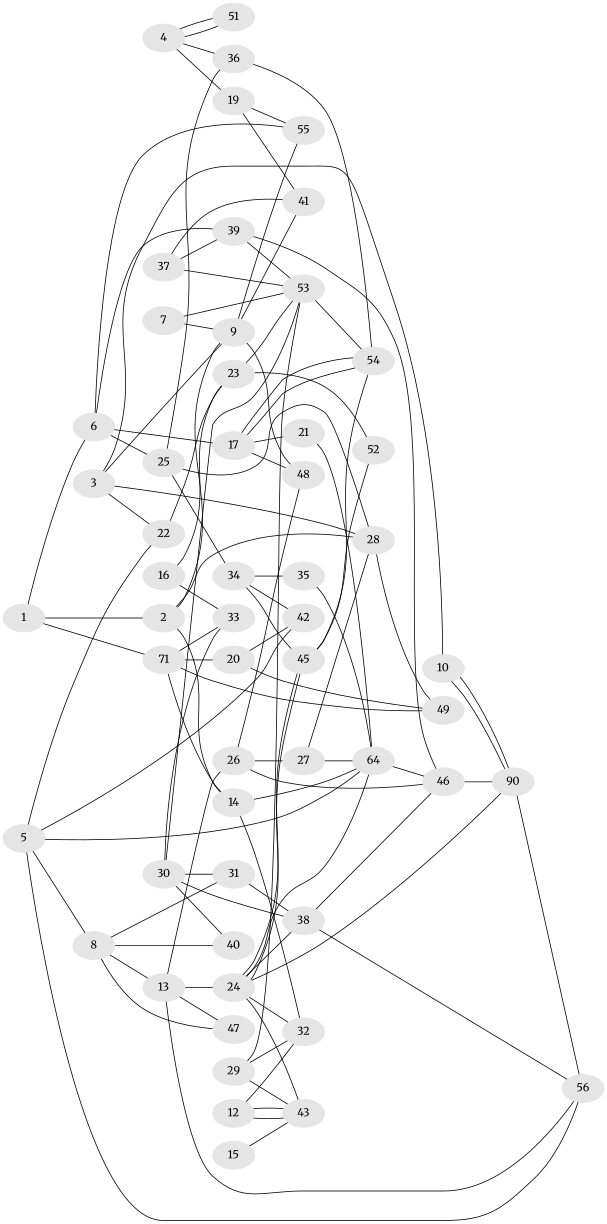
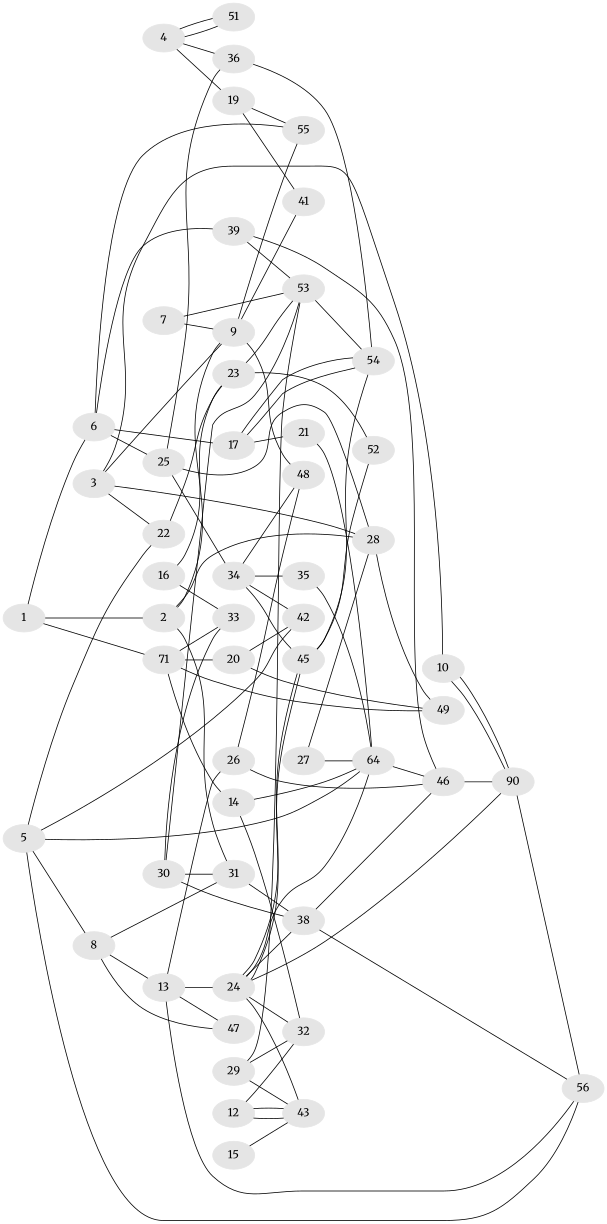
(164, 267) -> none
(269, 460) -> (269, 526)
(199, 710) -> (204, 744)
(269, 761) -> none
(234, 946) -> none
